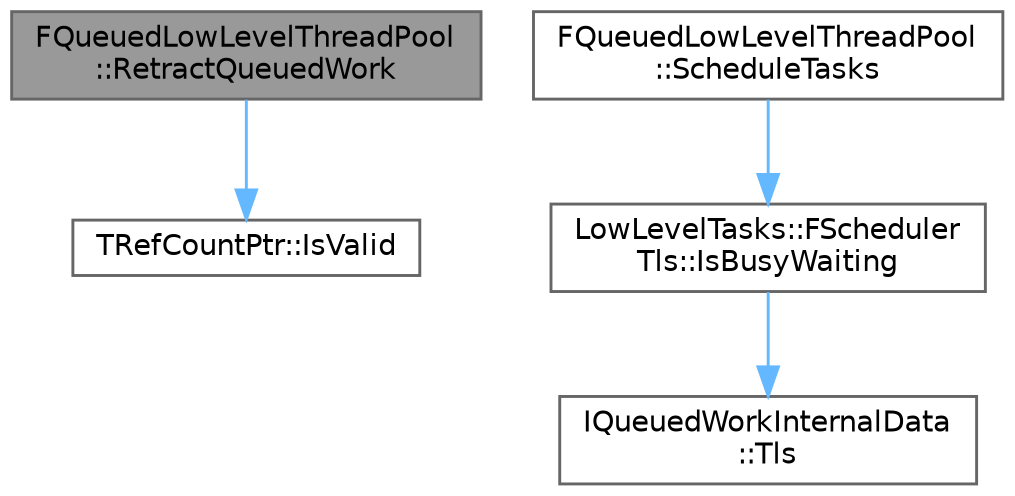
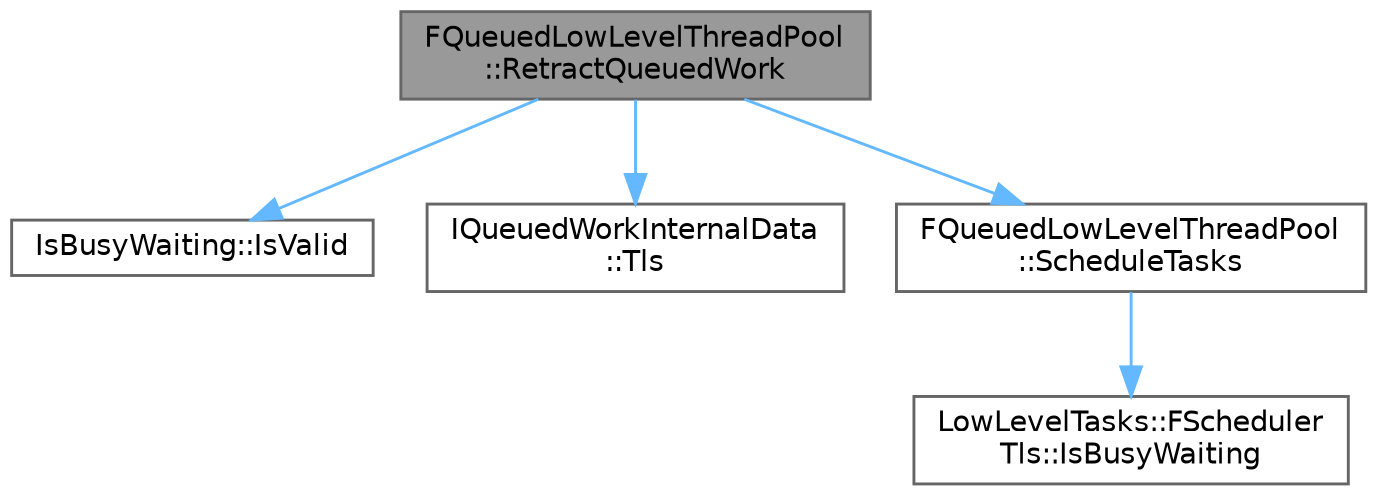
none -> (869, 146)
(246, 248) -> (192, 248)
(768, 329) -> (636, 137)
